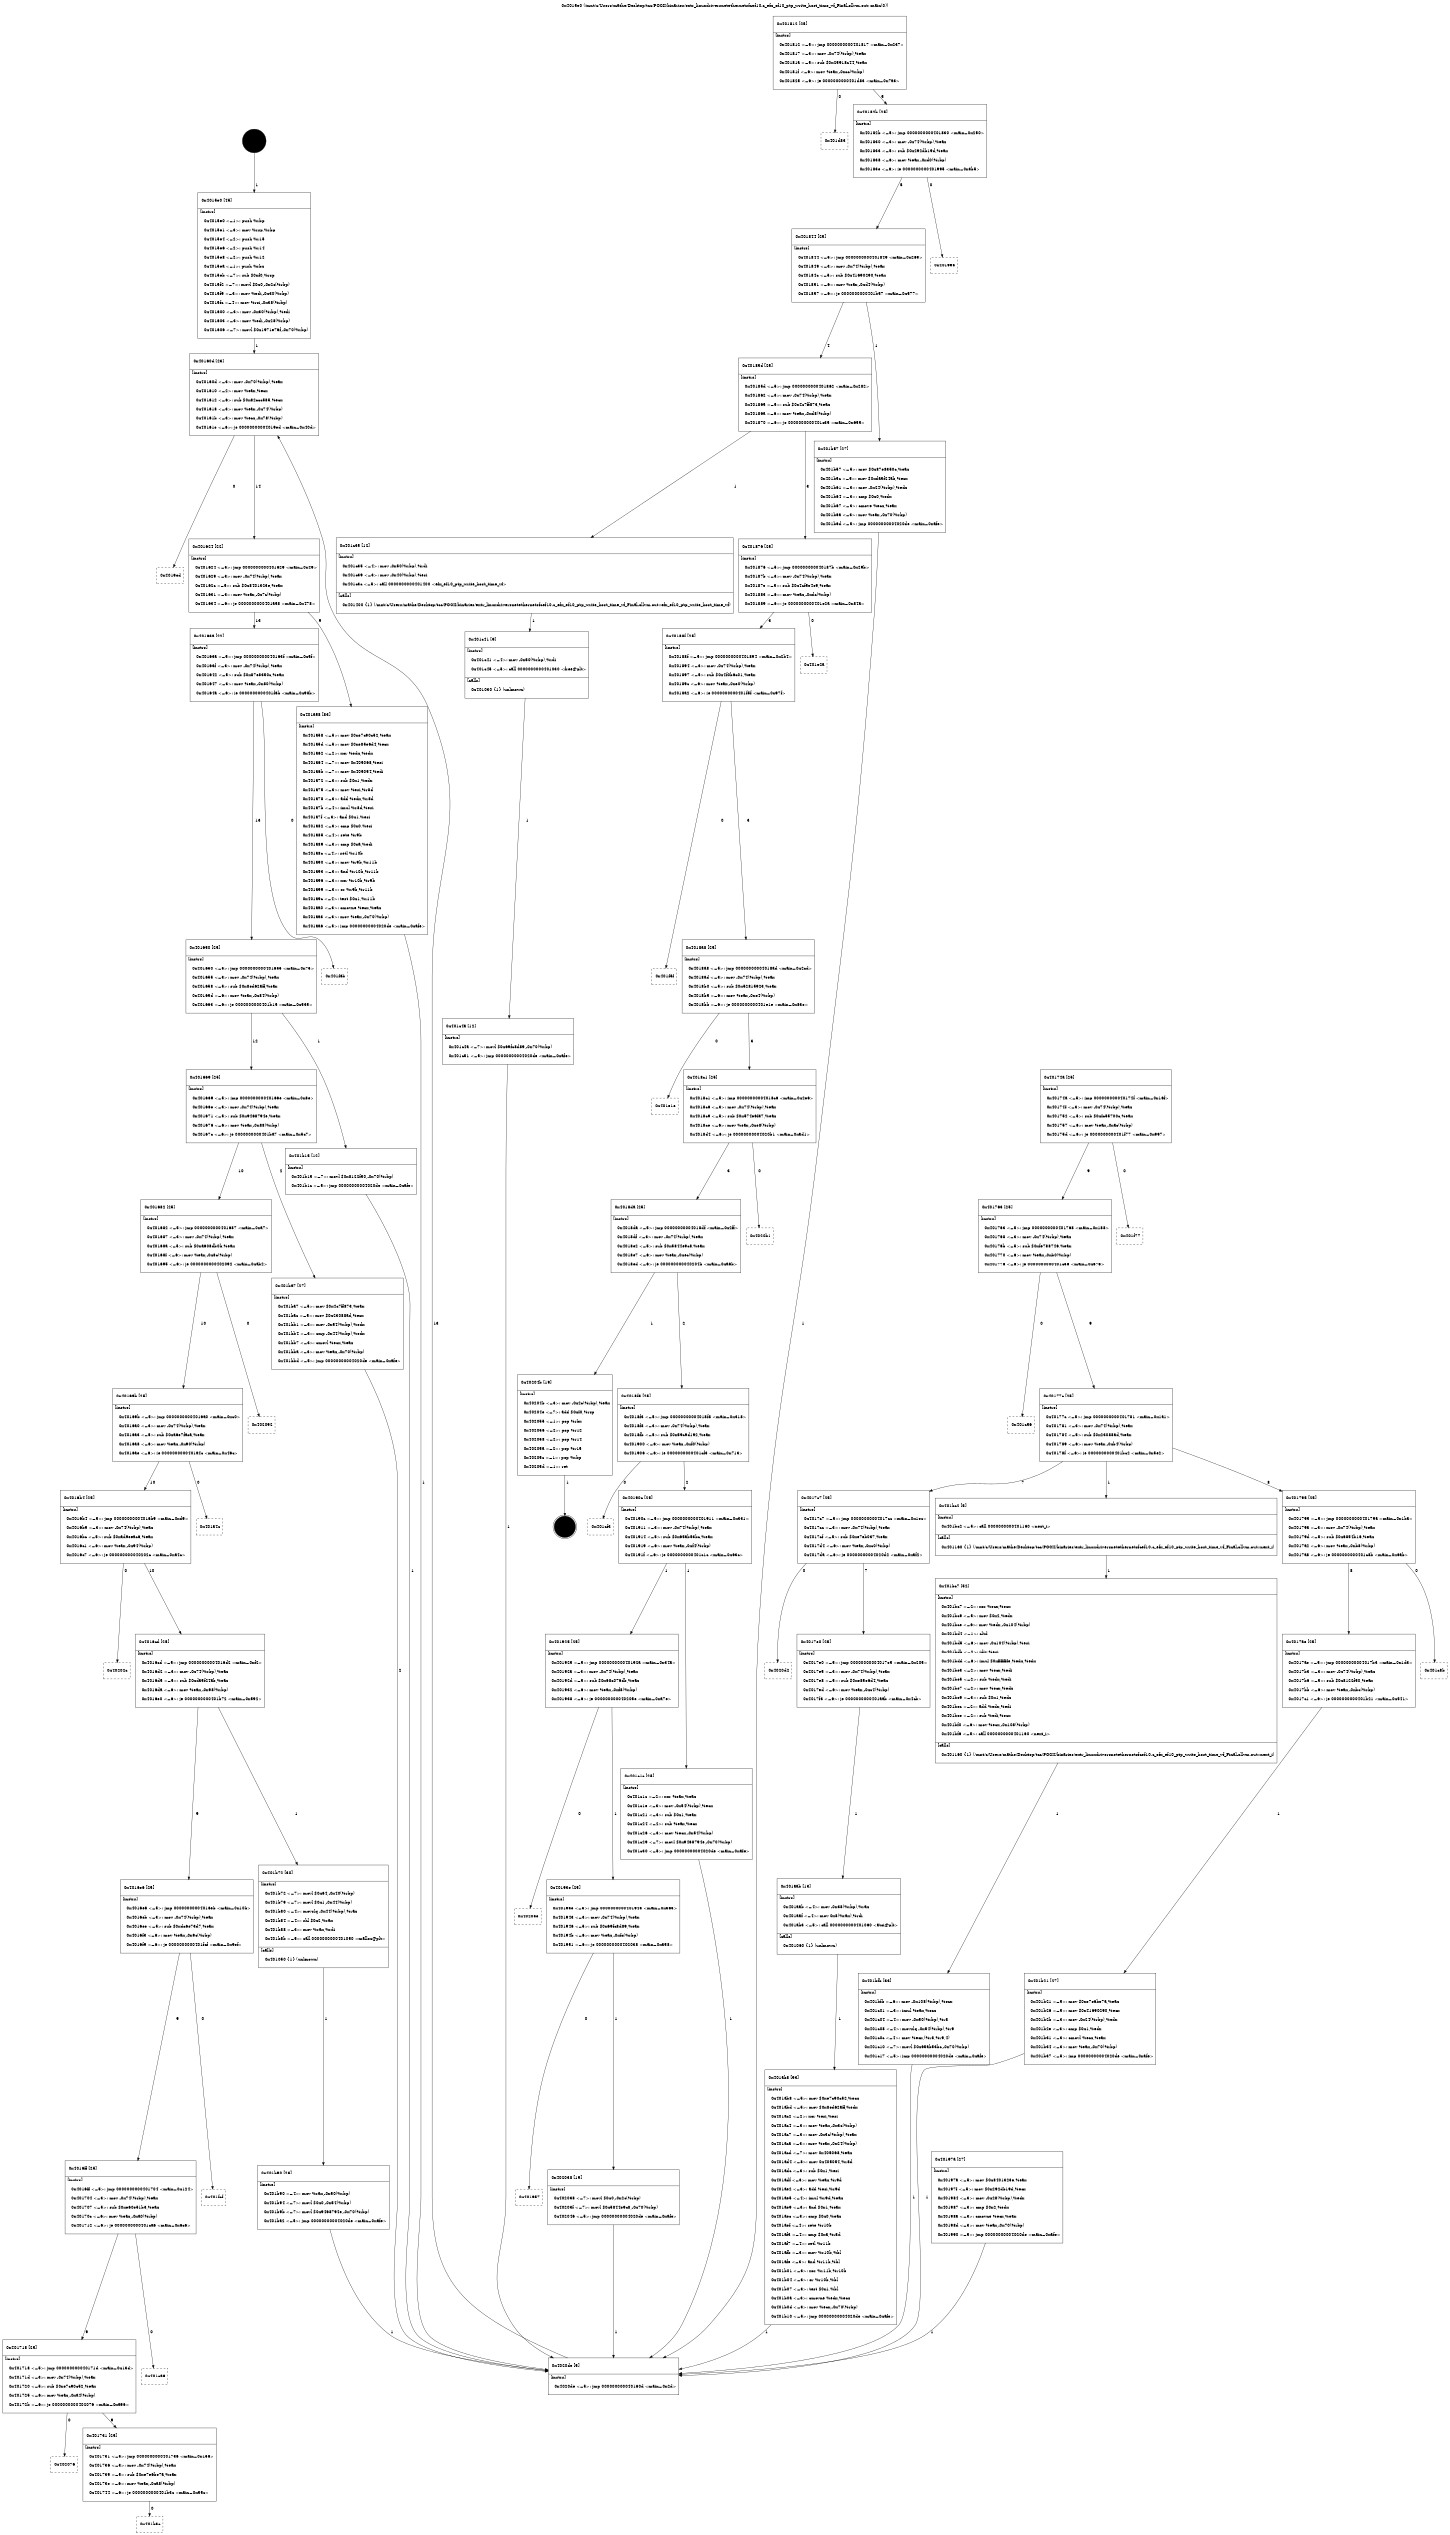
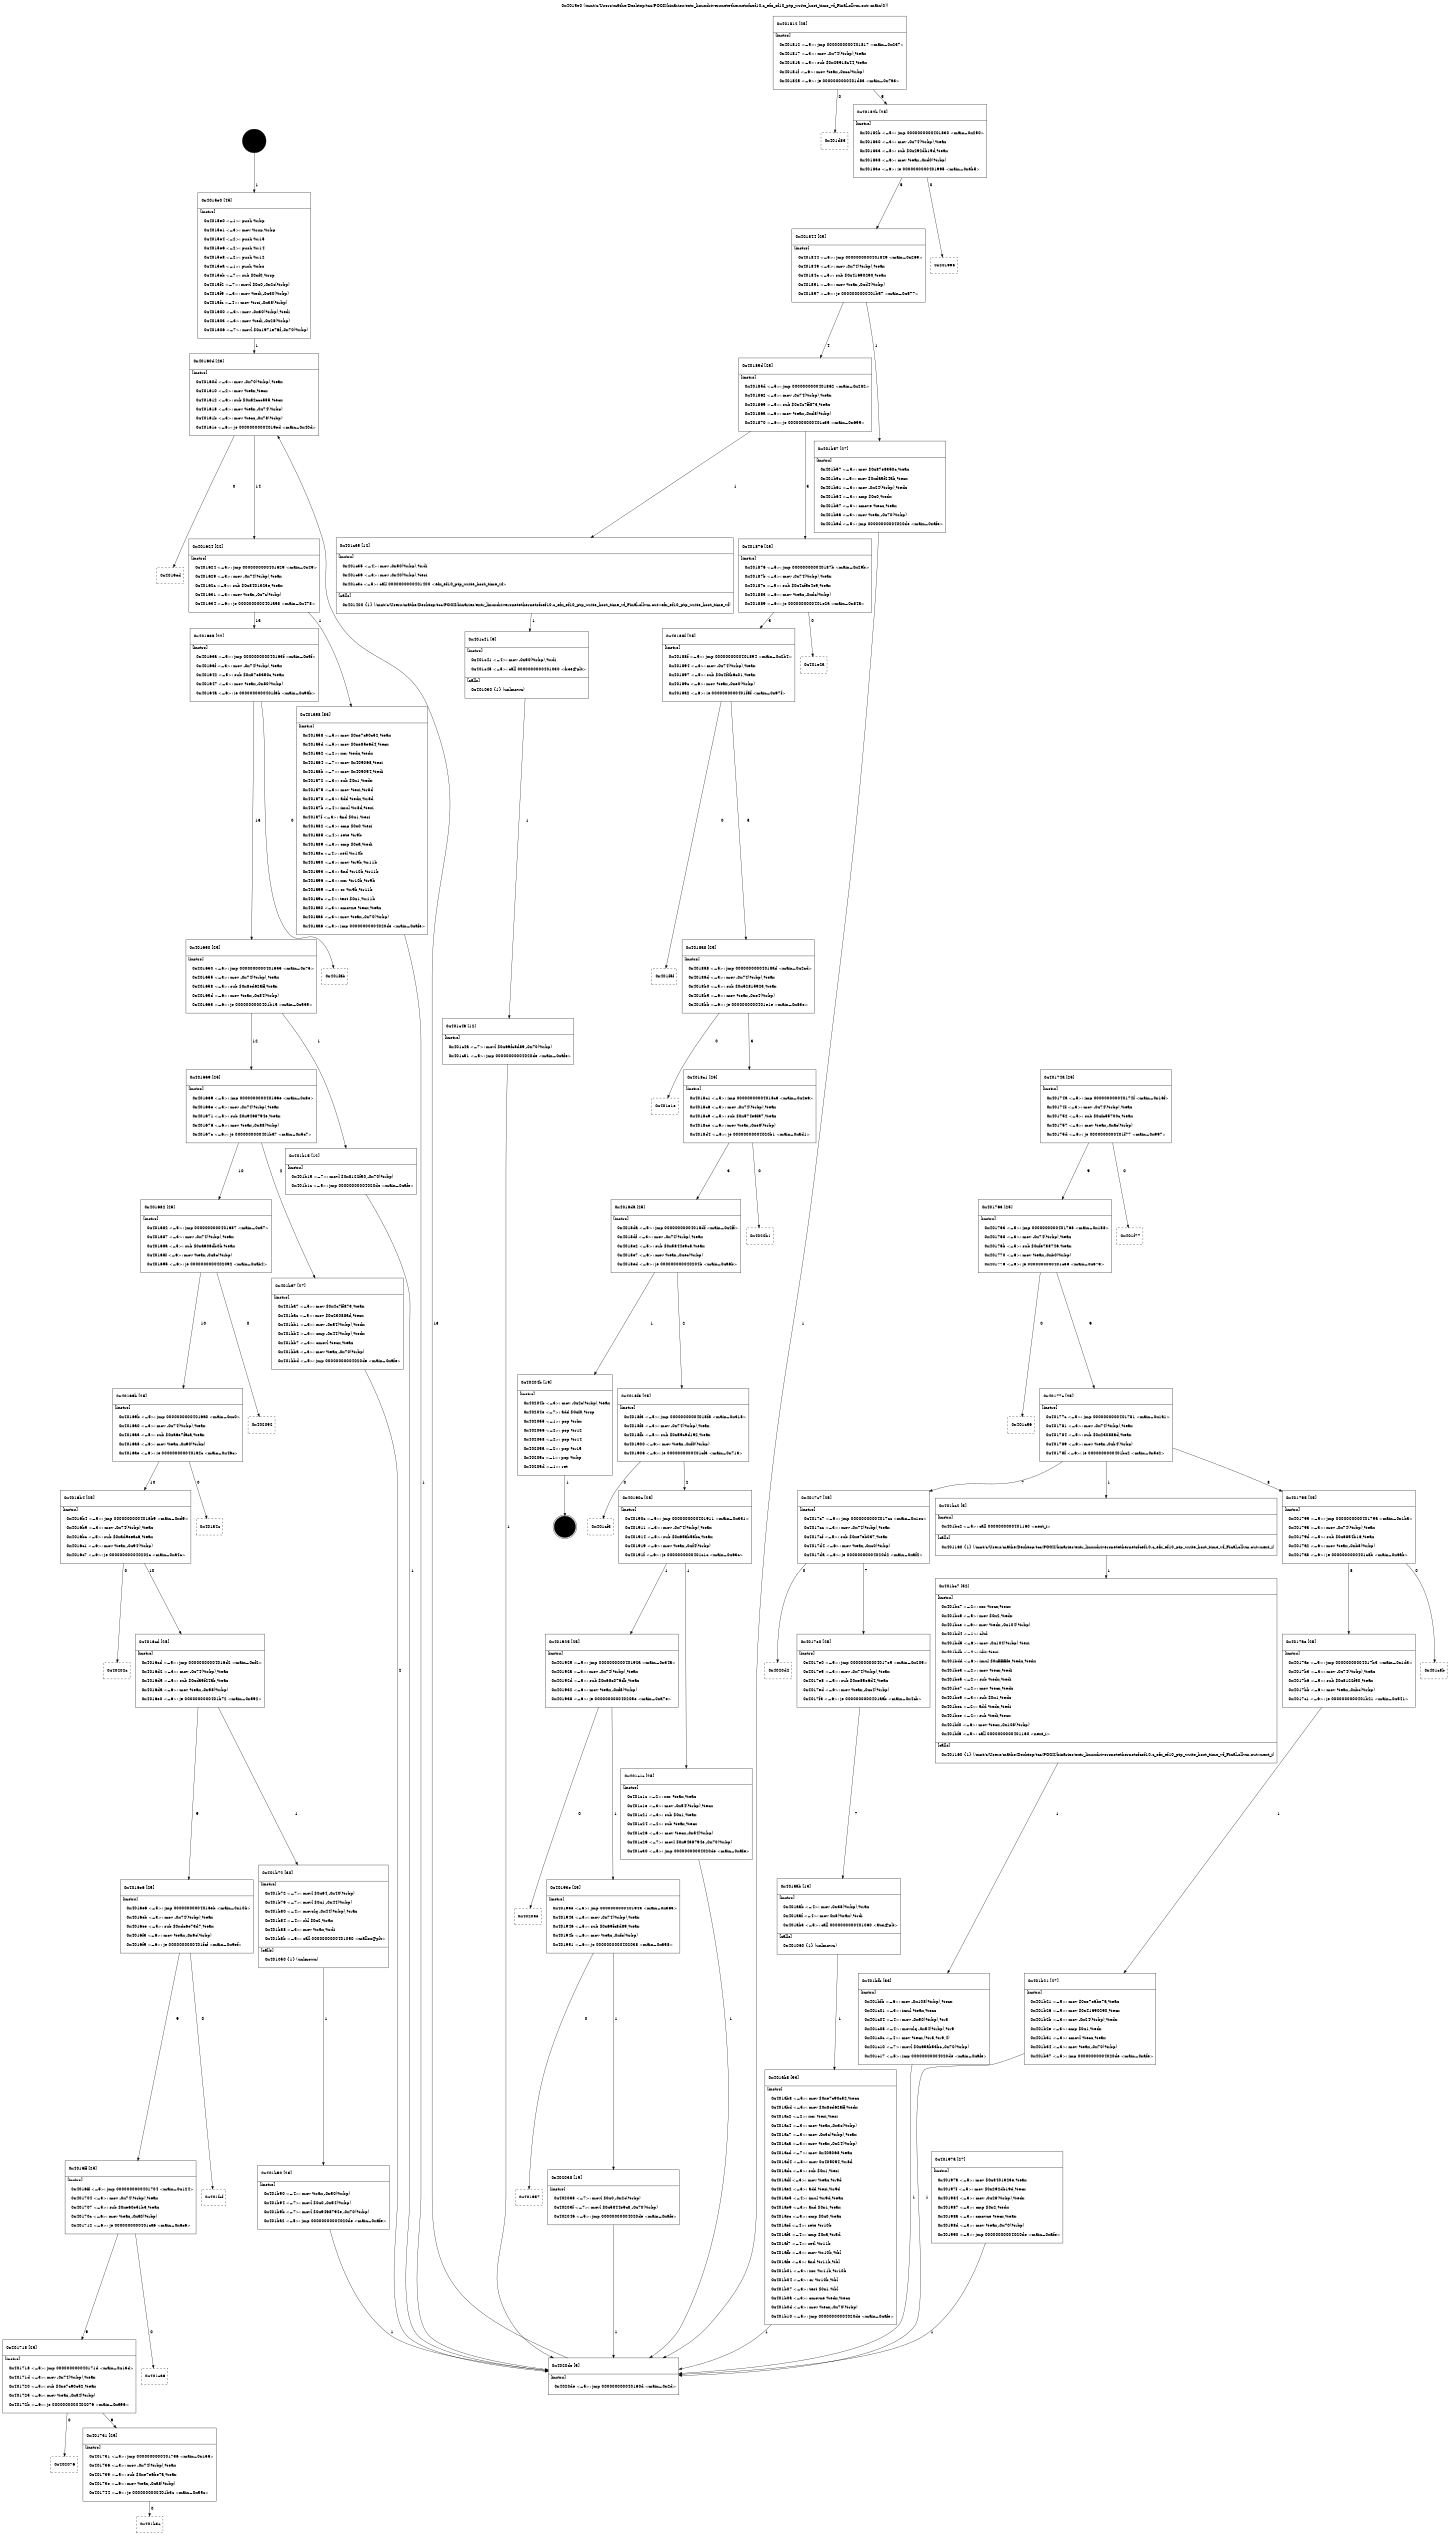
(320, 621) -> (320, 621)
(856, 1814) -> (856, 1814)
